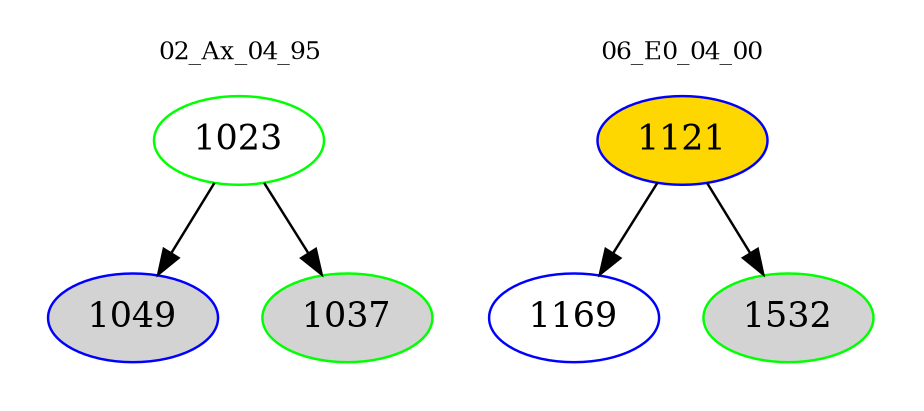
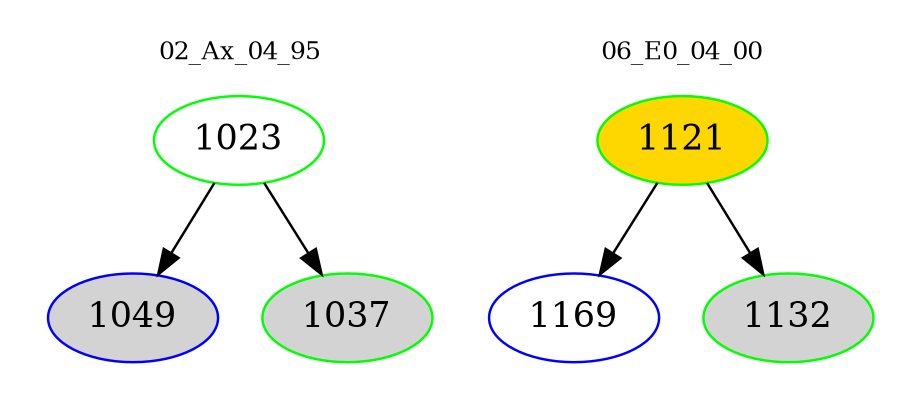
(682, 140) -> (682, 140)
(788, 318) -> (788, 318)
